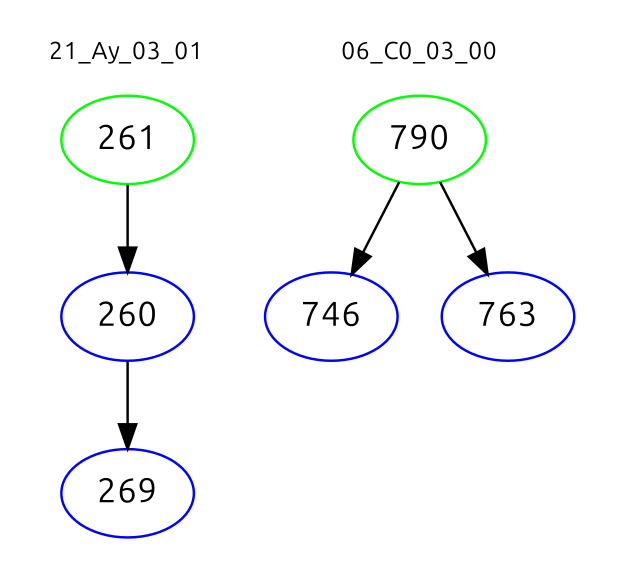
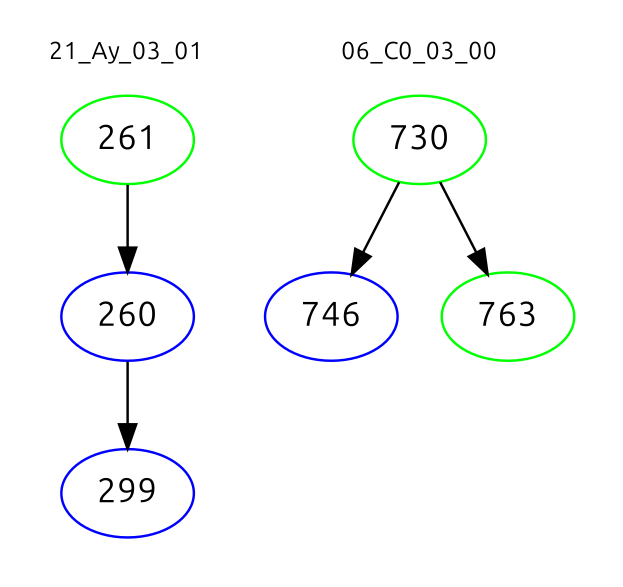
(420, 140) -> (420, 140)
(508, 317) -> (508, 317)
(128, 493) -> (128, 493)
